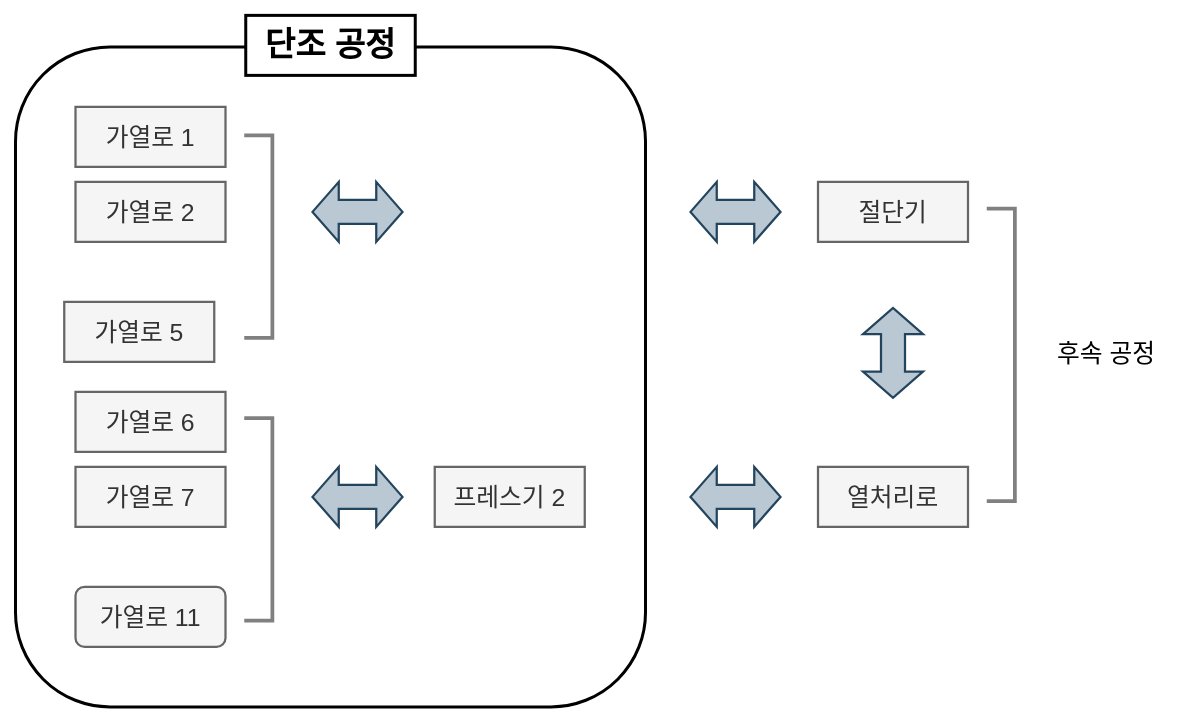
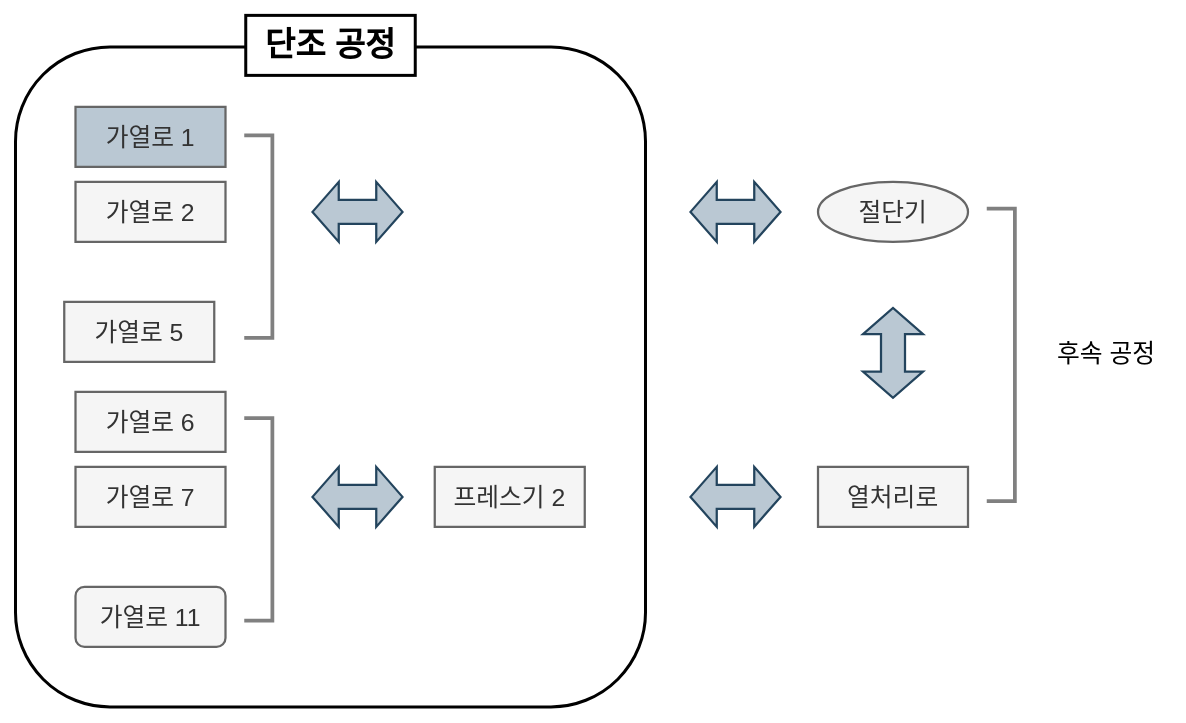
(150, 137) -> (150, 137)
(893, 212) -> (893, 212)
